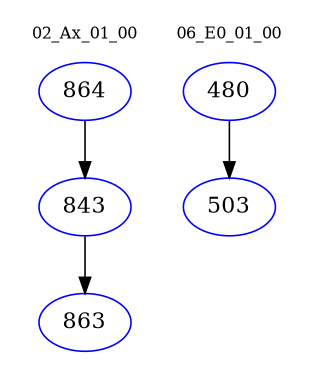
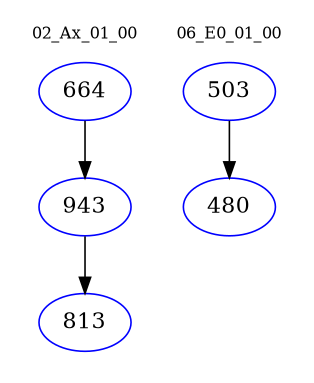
(85, 91) -> (85, 91)
(229, 141) -> (229, 141)
(85, 207) -> (85, 207)
(85, 322) -> (85, 322)
